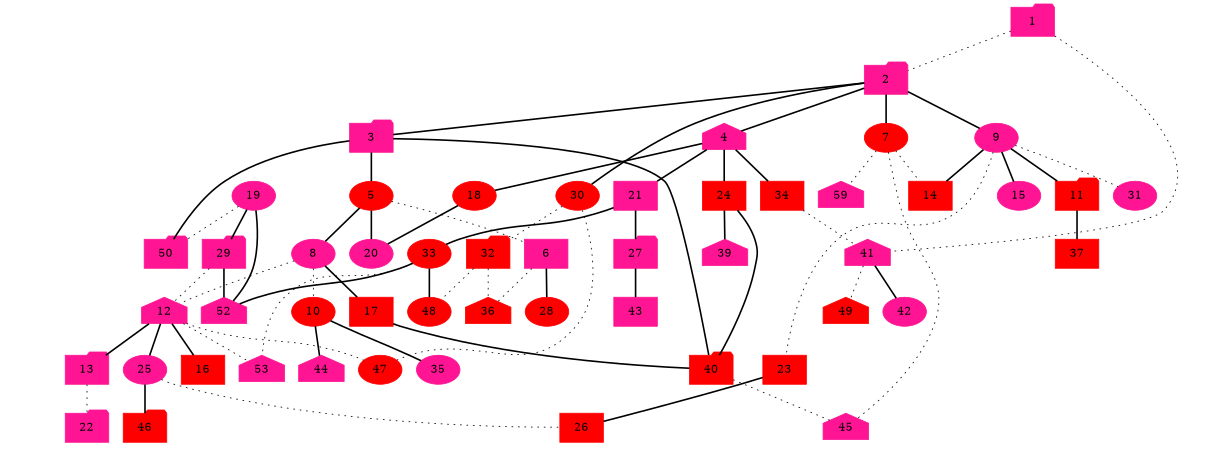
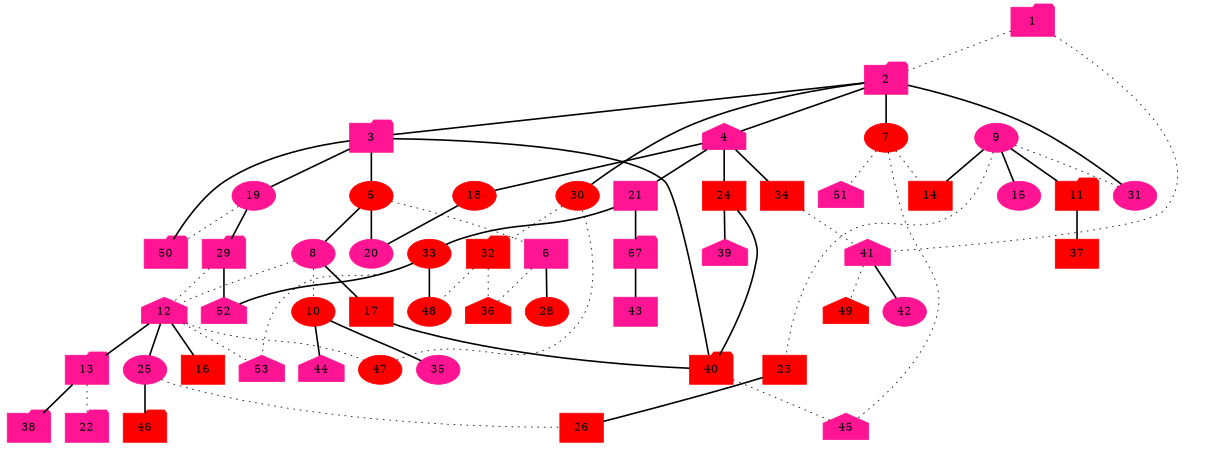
(944, 110) -> (1021, 121)
(841, 196) -> (841, 196)
(636, 254) -> (636, 254)
(255, 259) -> (310, 168)
none -> (29, 428)
